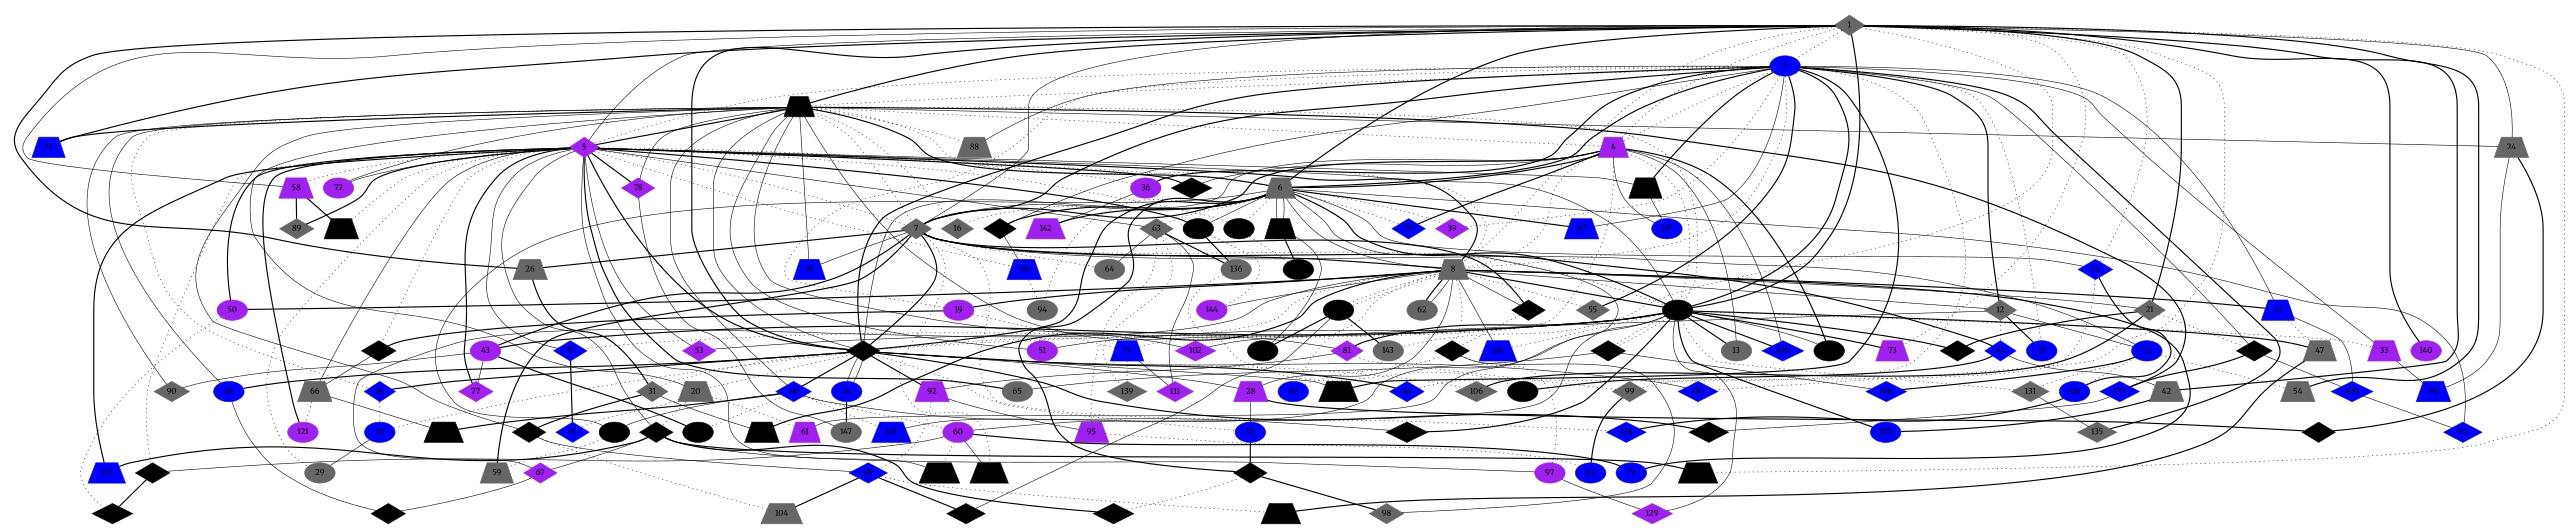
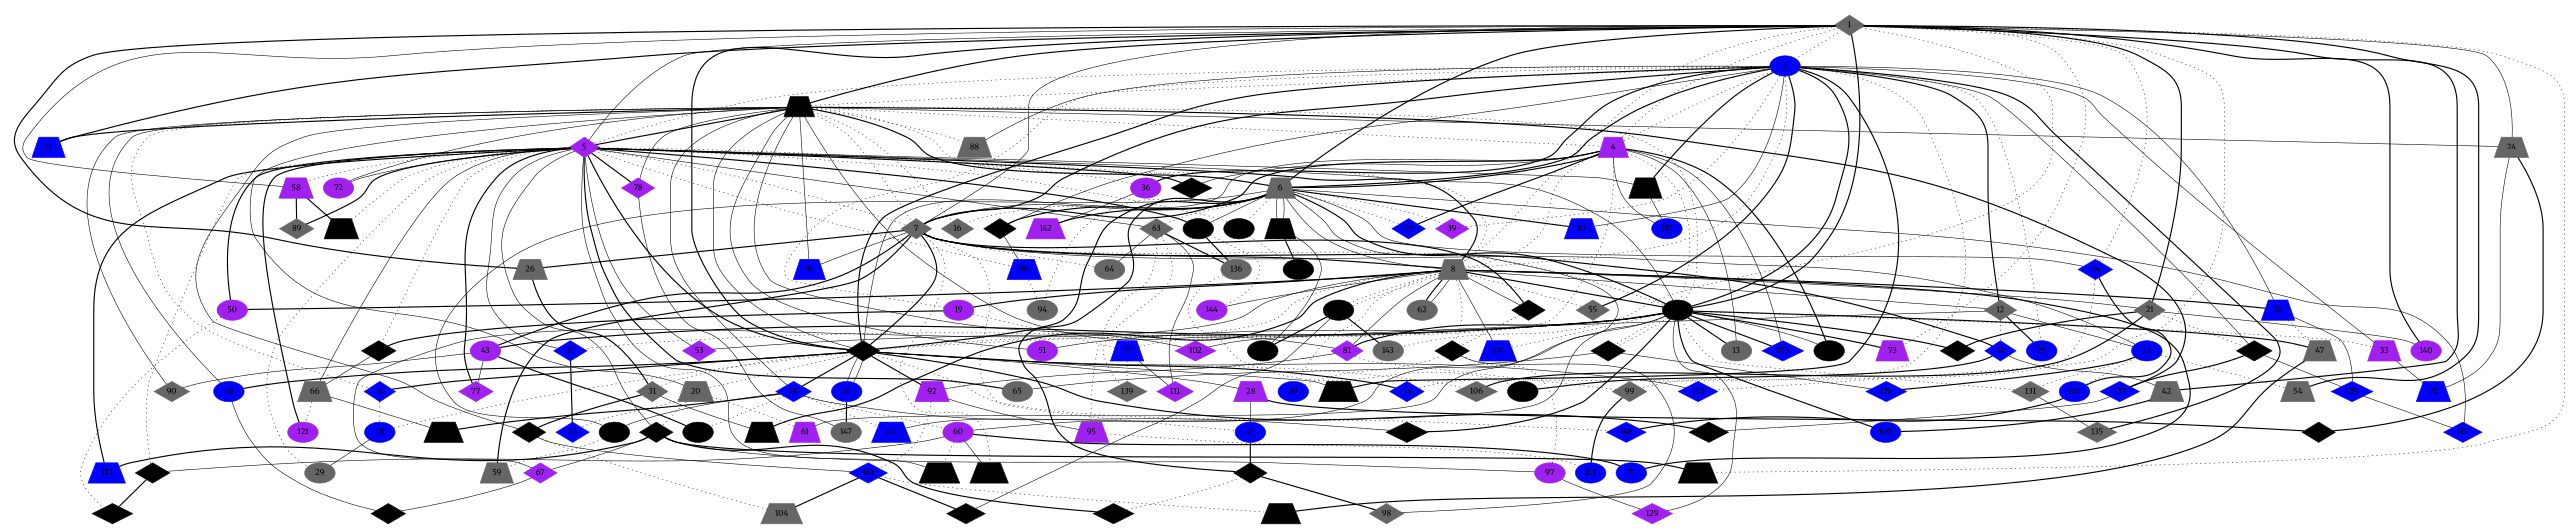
none -> (2283, 324)
(1411, 359) -> (1393, 307)
